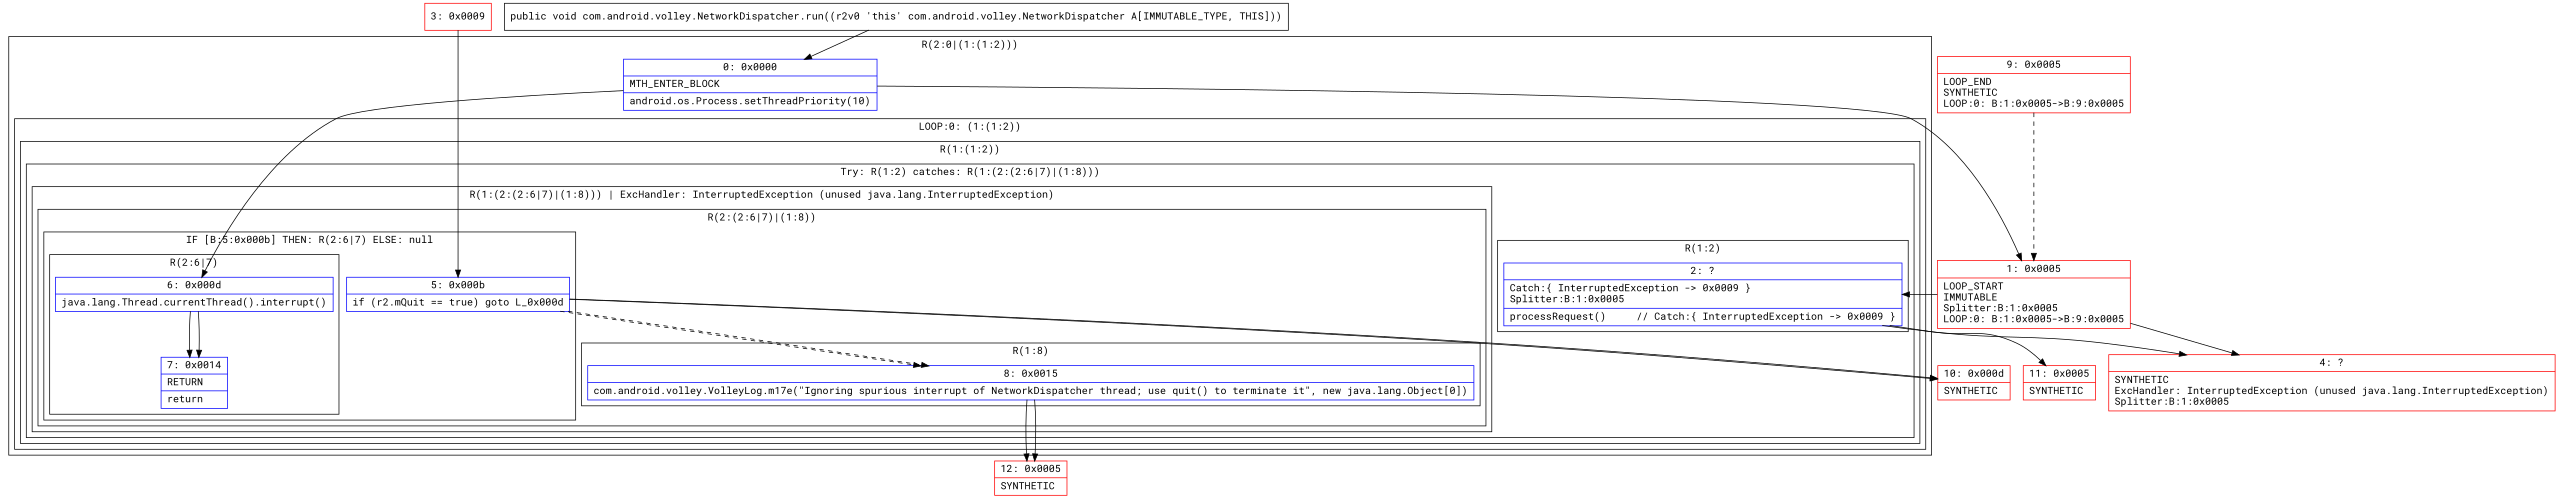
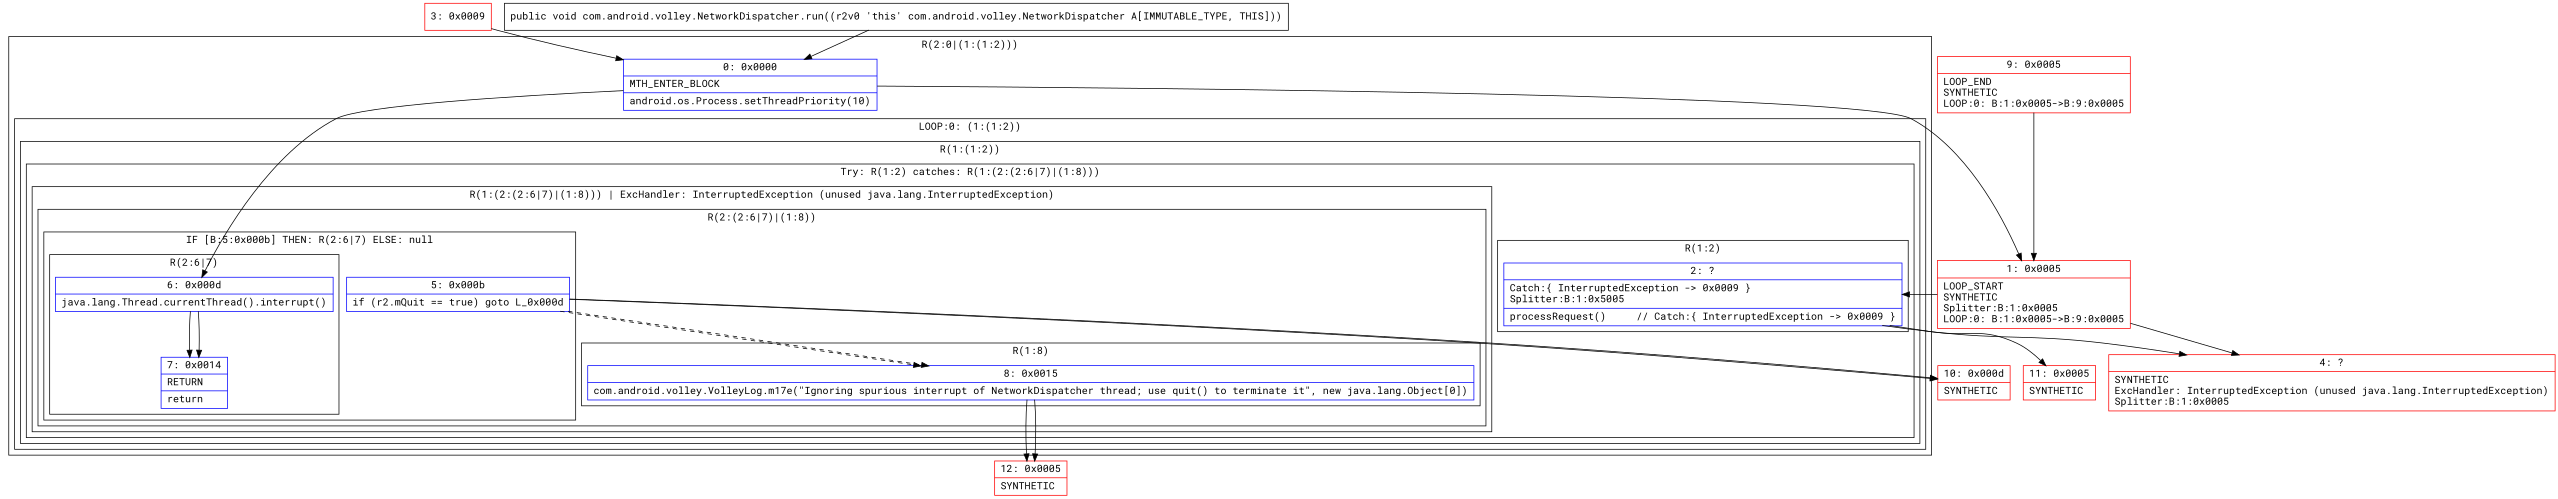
(458, 150) -> (554, 44)
(2034, 183) -> (2034, 183)
(1971, 297) -> (1971, 297)
(1567, 299) -> (1567, 299)
